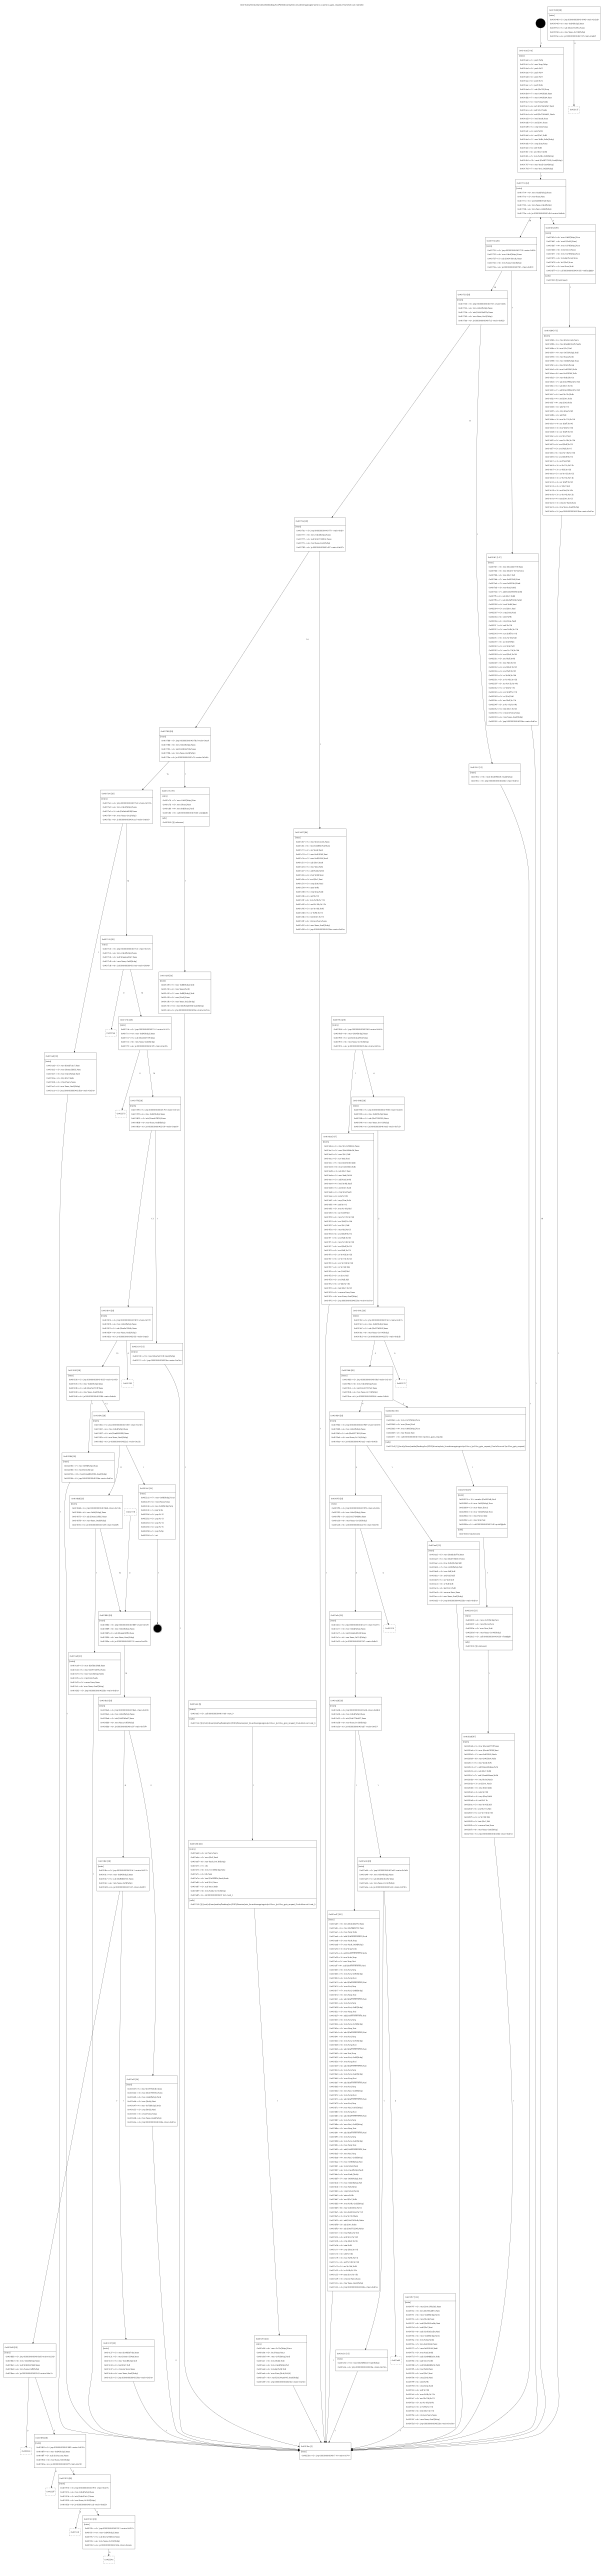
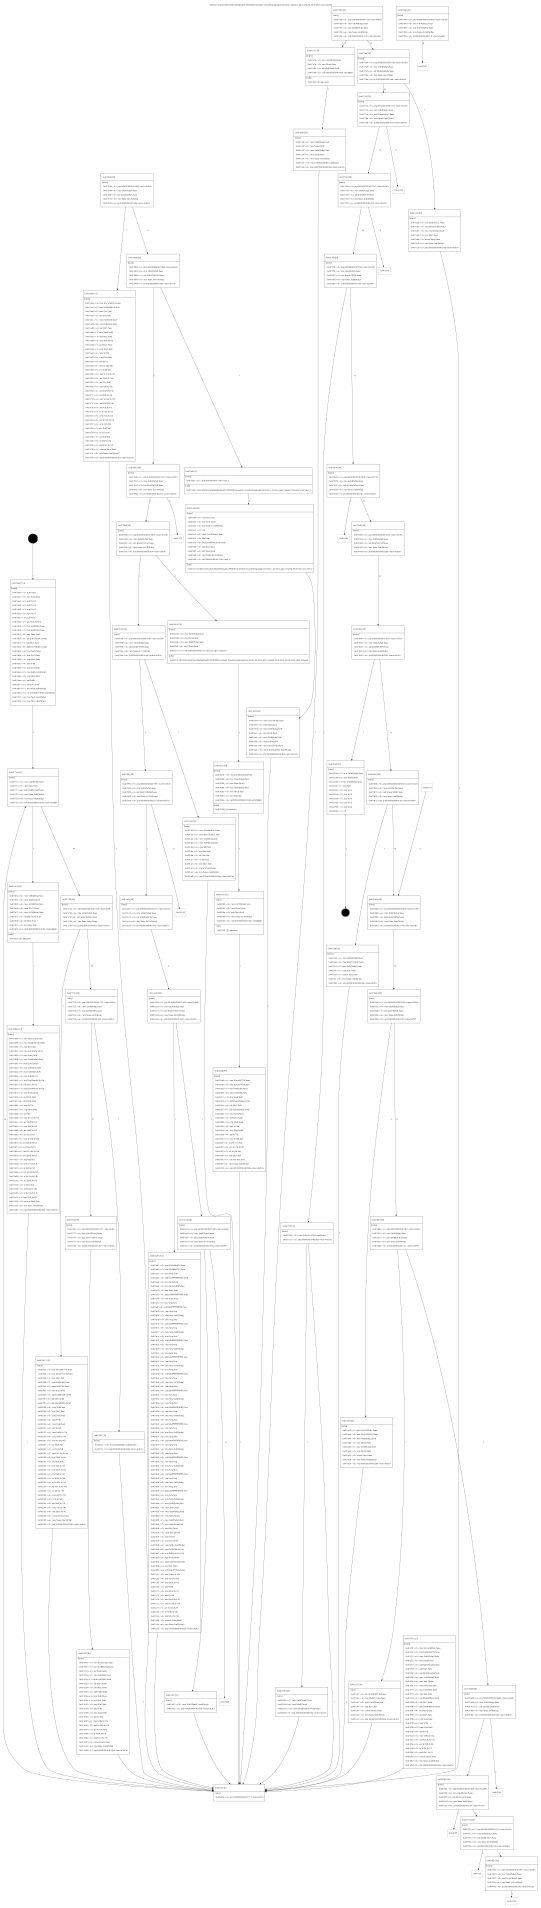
none -> (201, 377)
(253, 639) -> none
(90, 1426) -> (304, 1465)
